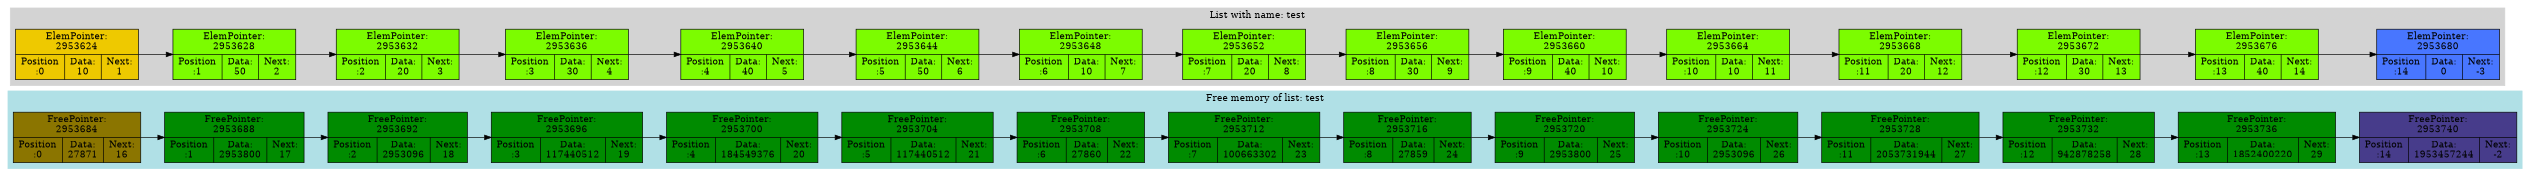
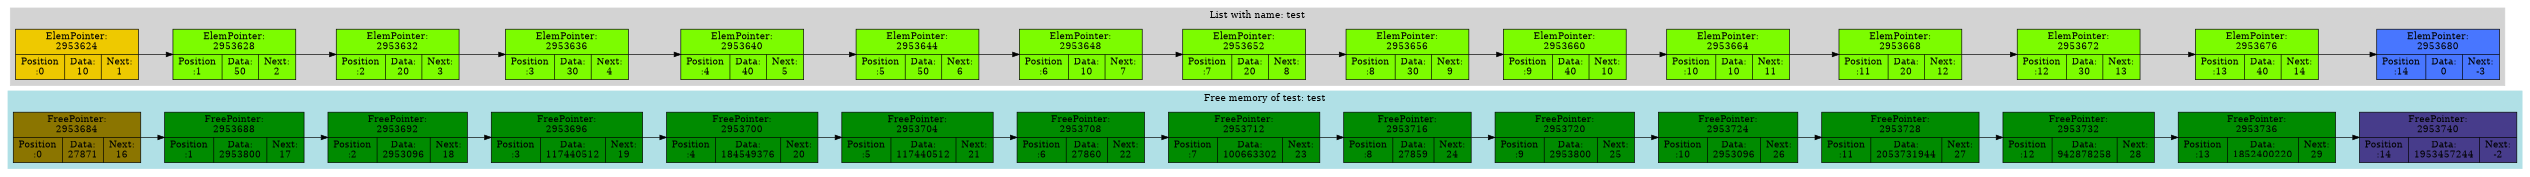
(1265, 99) -> (1265, 99)
